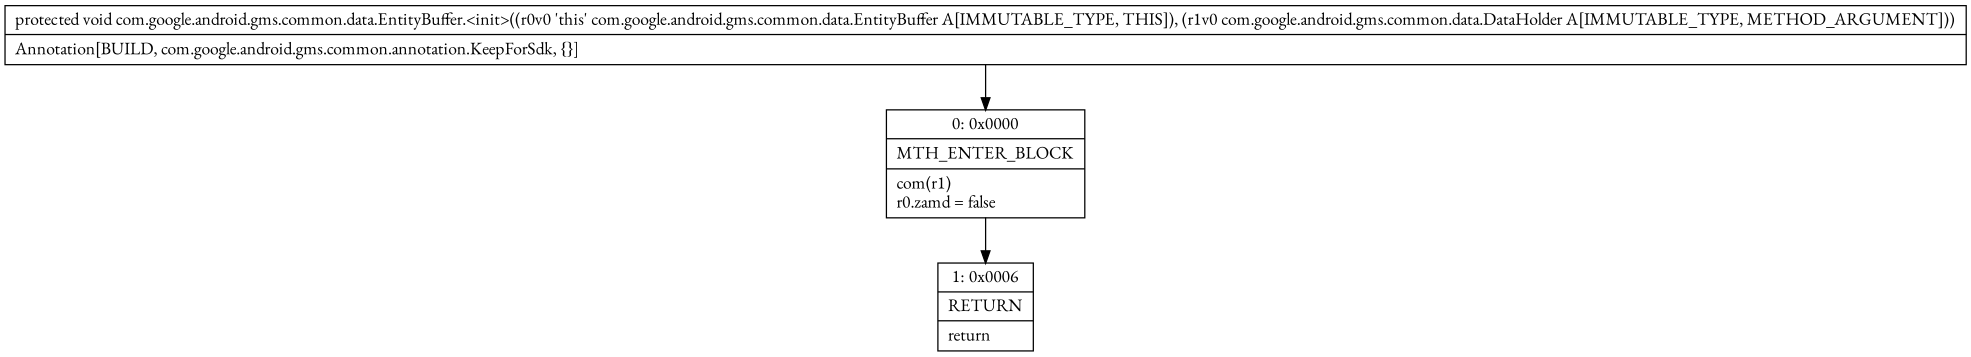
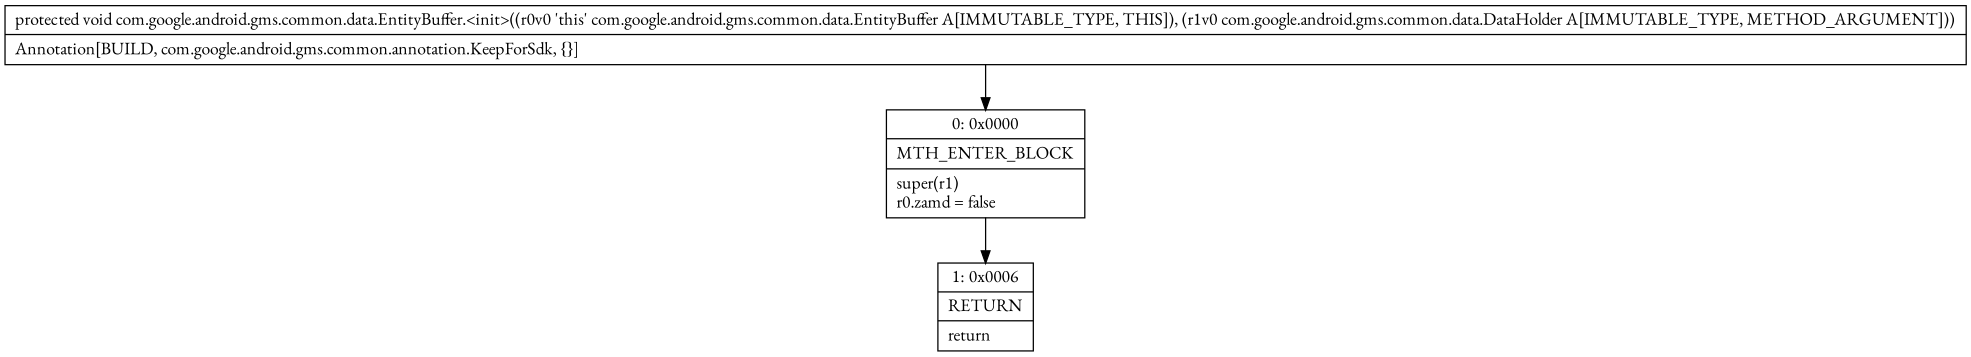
(924, 183) -> (928, 183)
